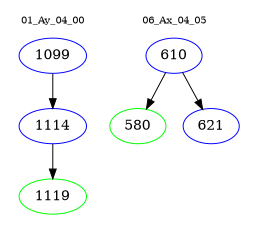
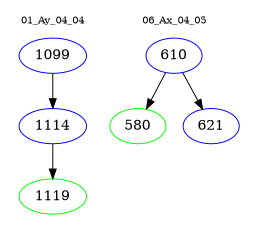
(53, 21) -> (53, 21)
